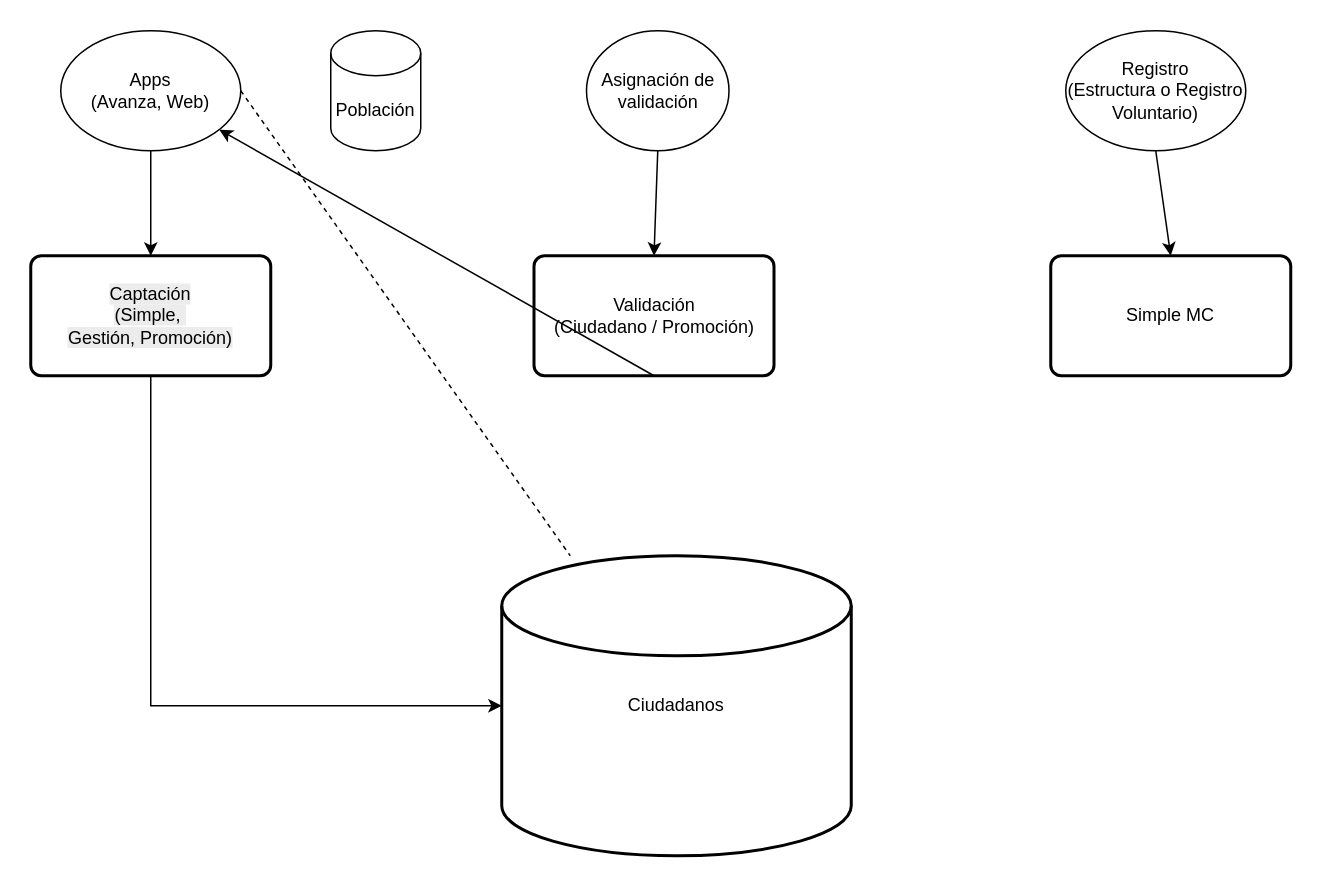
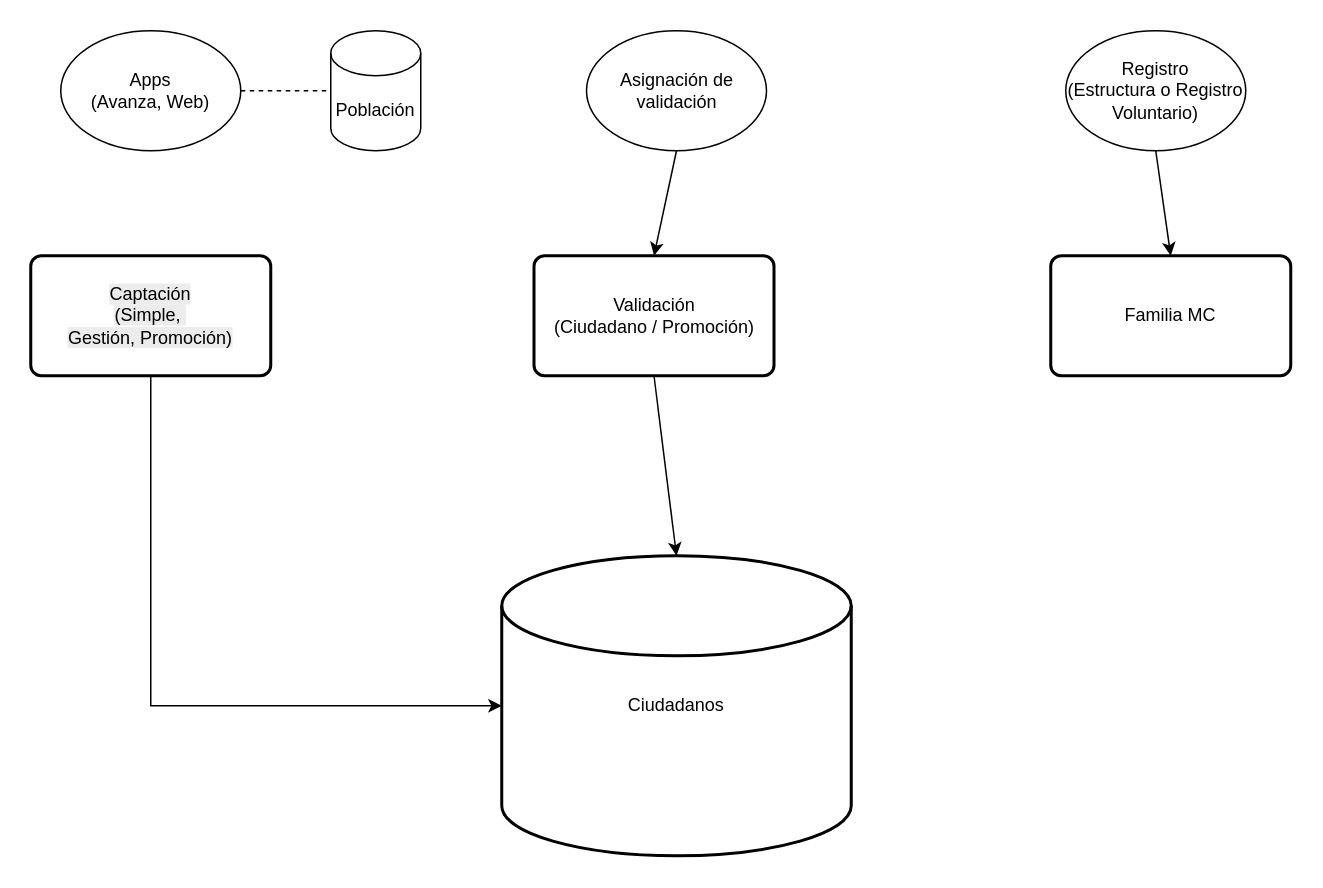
(658, 91) -> (677, 91)
(151, 198) -> none
(480, 278) -> (665, 461)
(1171, 316) -> (1171, 316)
(436, 367) -> (284, 91)
